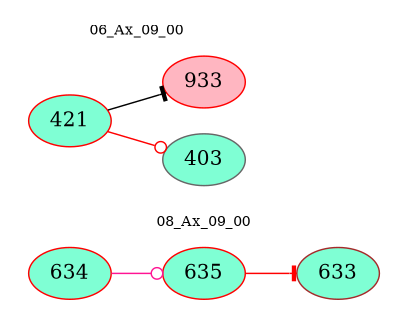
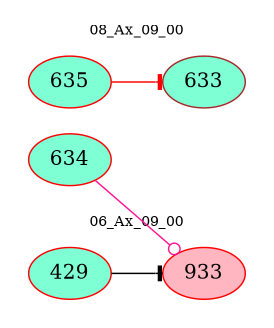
(70, 121) -> (70, 273)
(204, 160) -> none
(131, 273) -> (138, 218)
